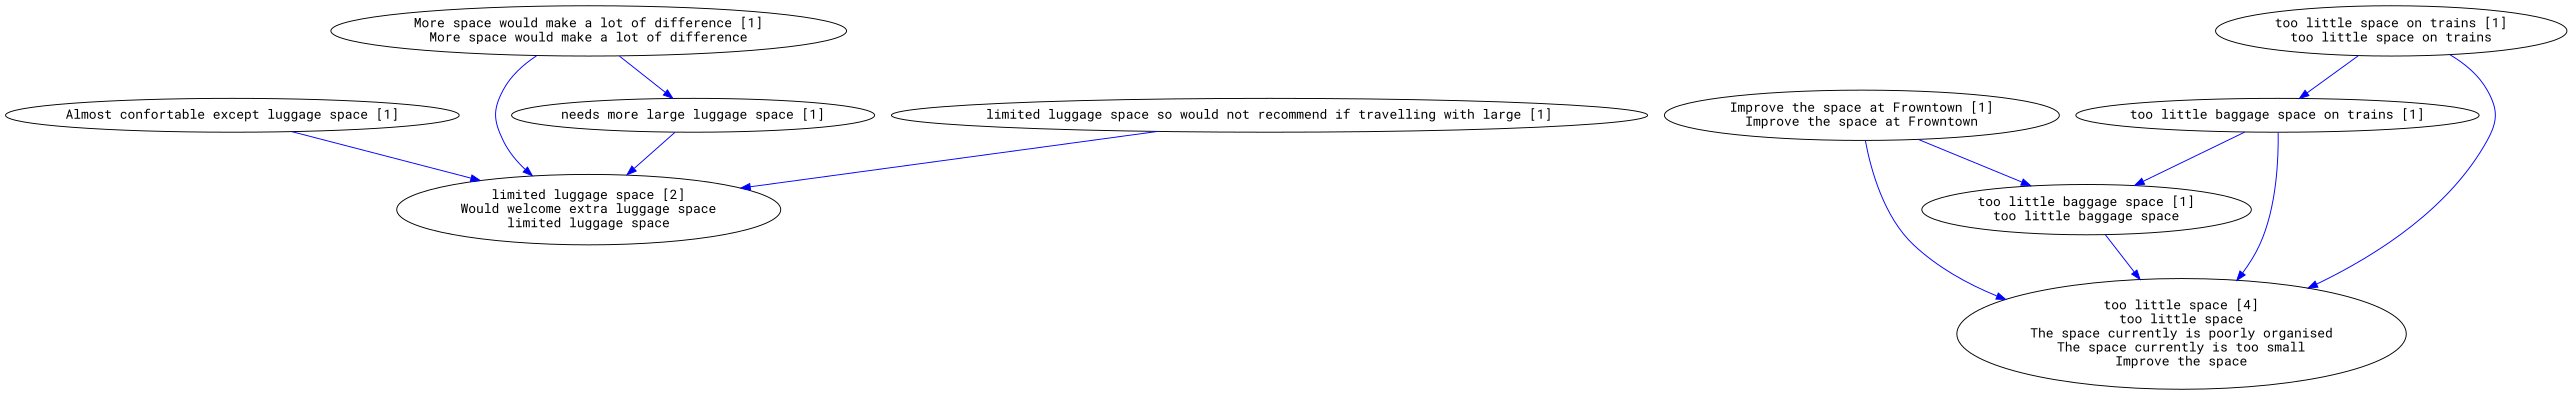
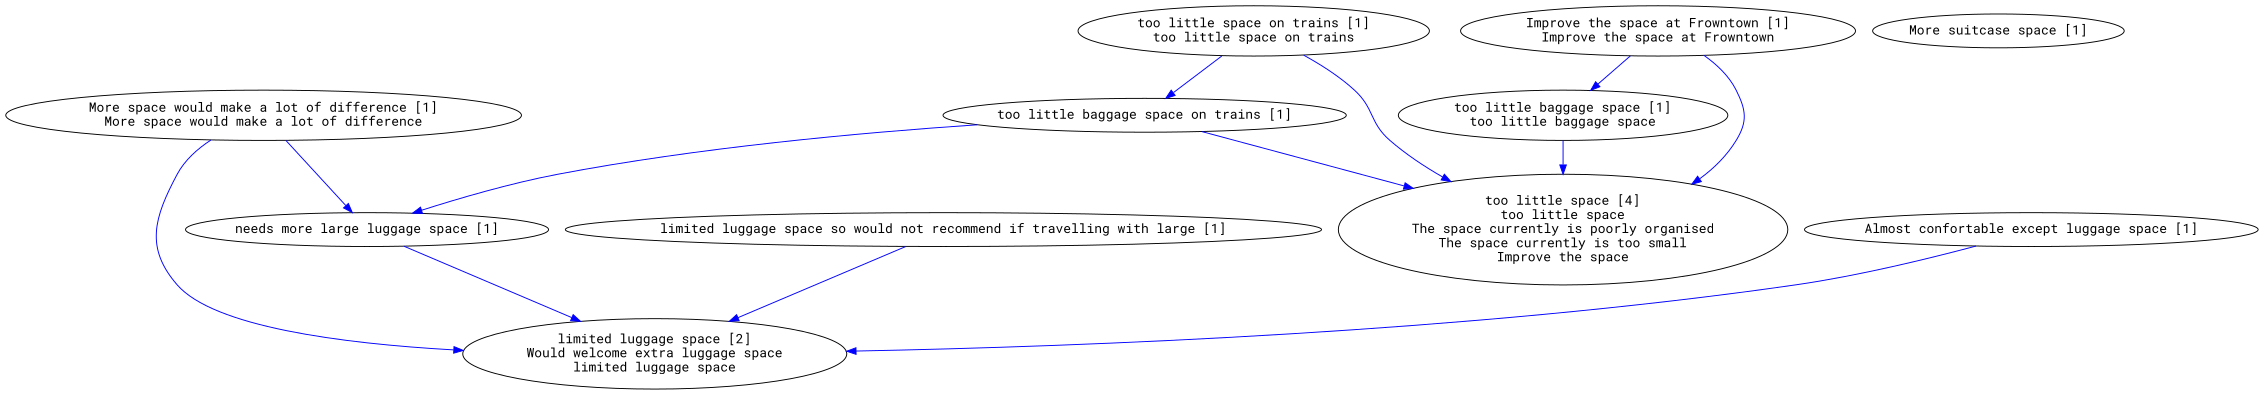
none -> (1998, 31)
(2194, 157) -> (697, 152)
